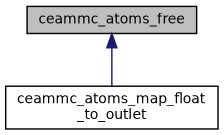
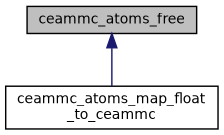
(112, 108) -> (112, 108)
